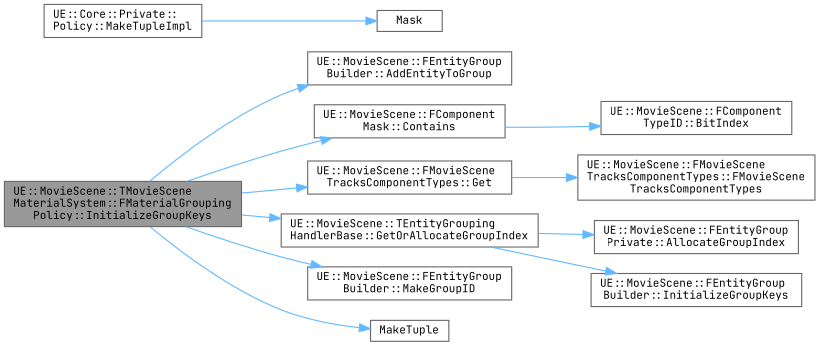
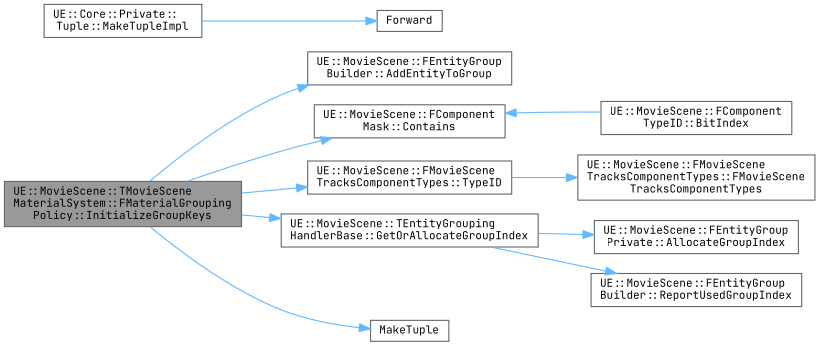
(123, 21) -> (123, 21)
(410, 21) -> (410, 21)
(547, 127) -> (559, 112)
(410, 178) -> (410, 178)
(410, 283) -> none
(696, 290) -> (696, 290)
